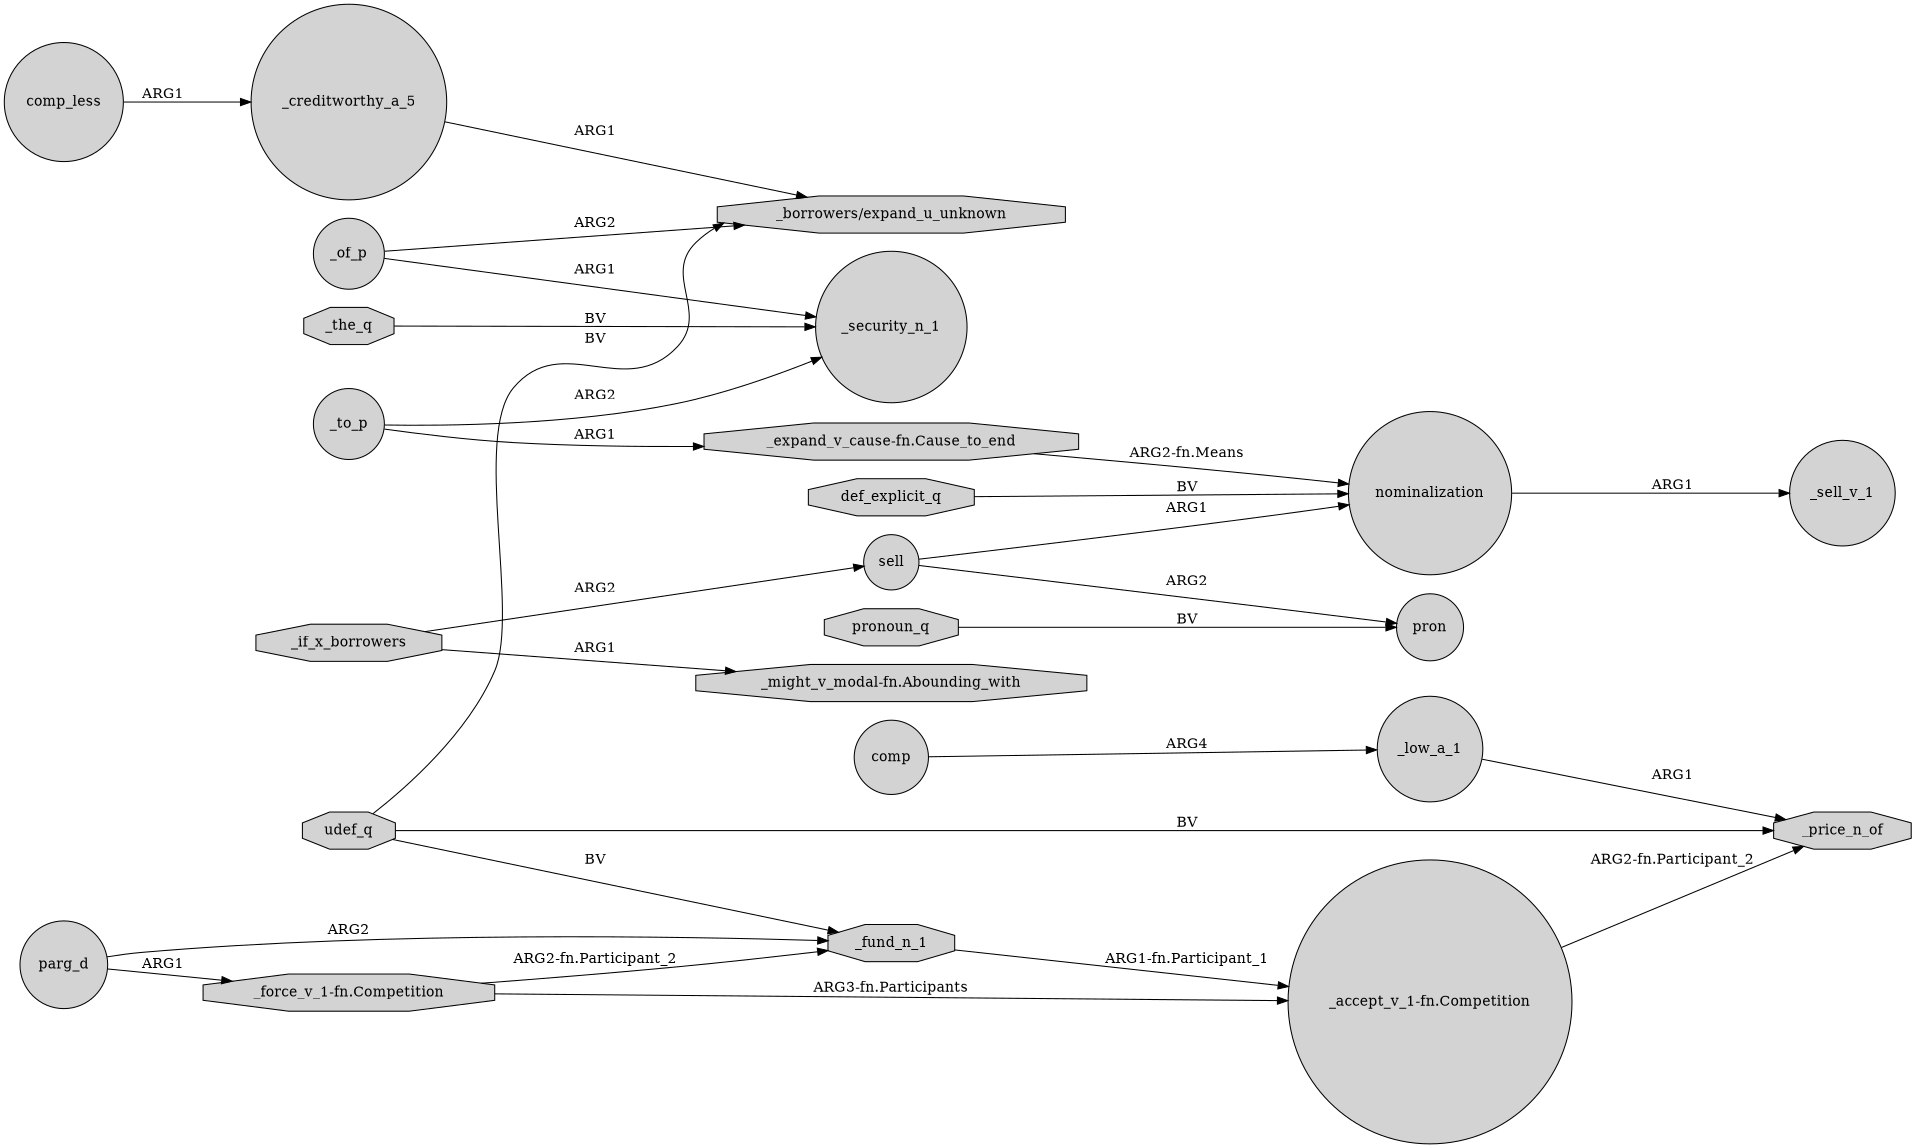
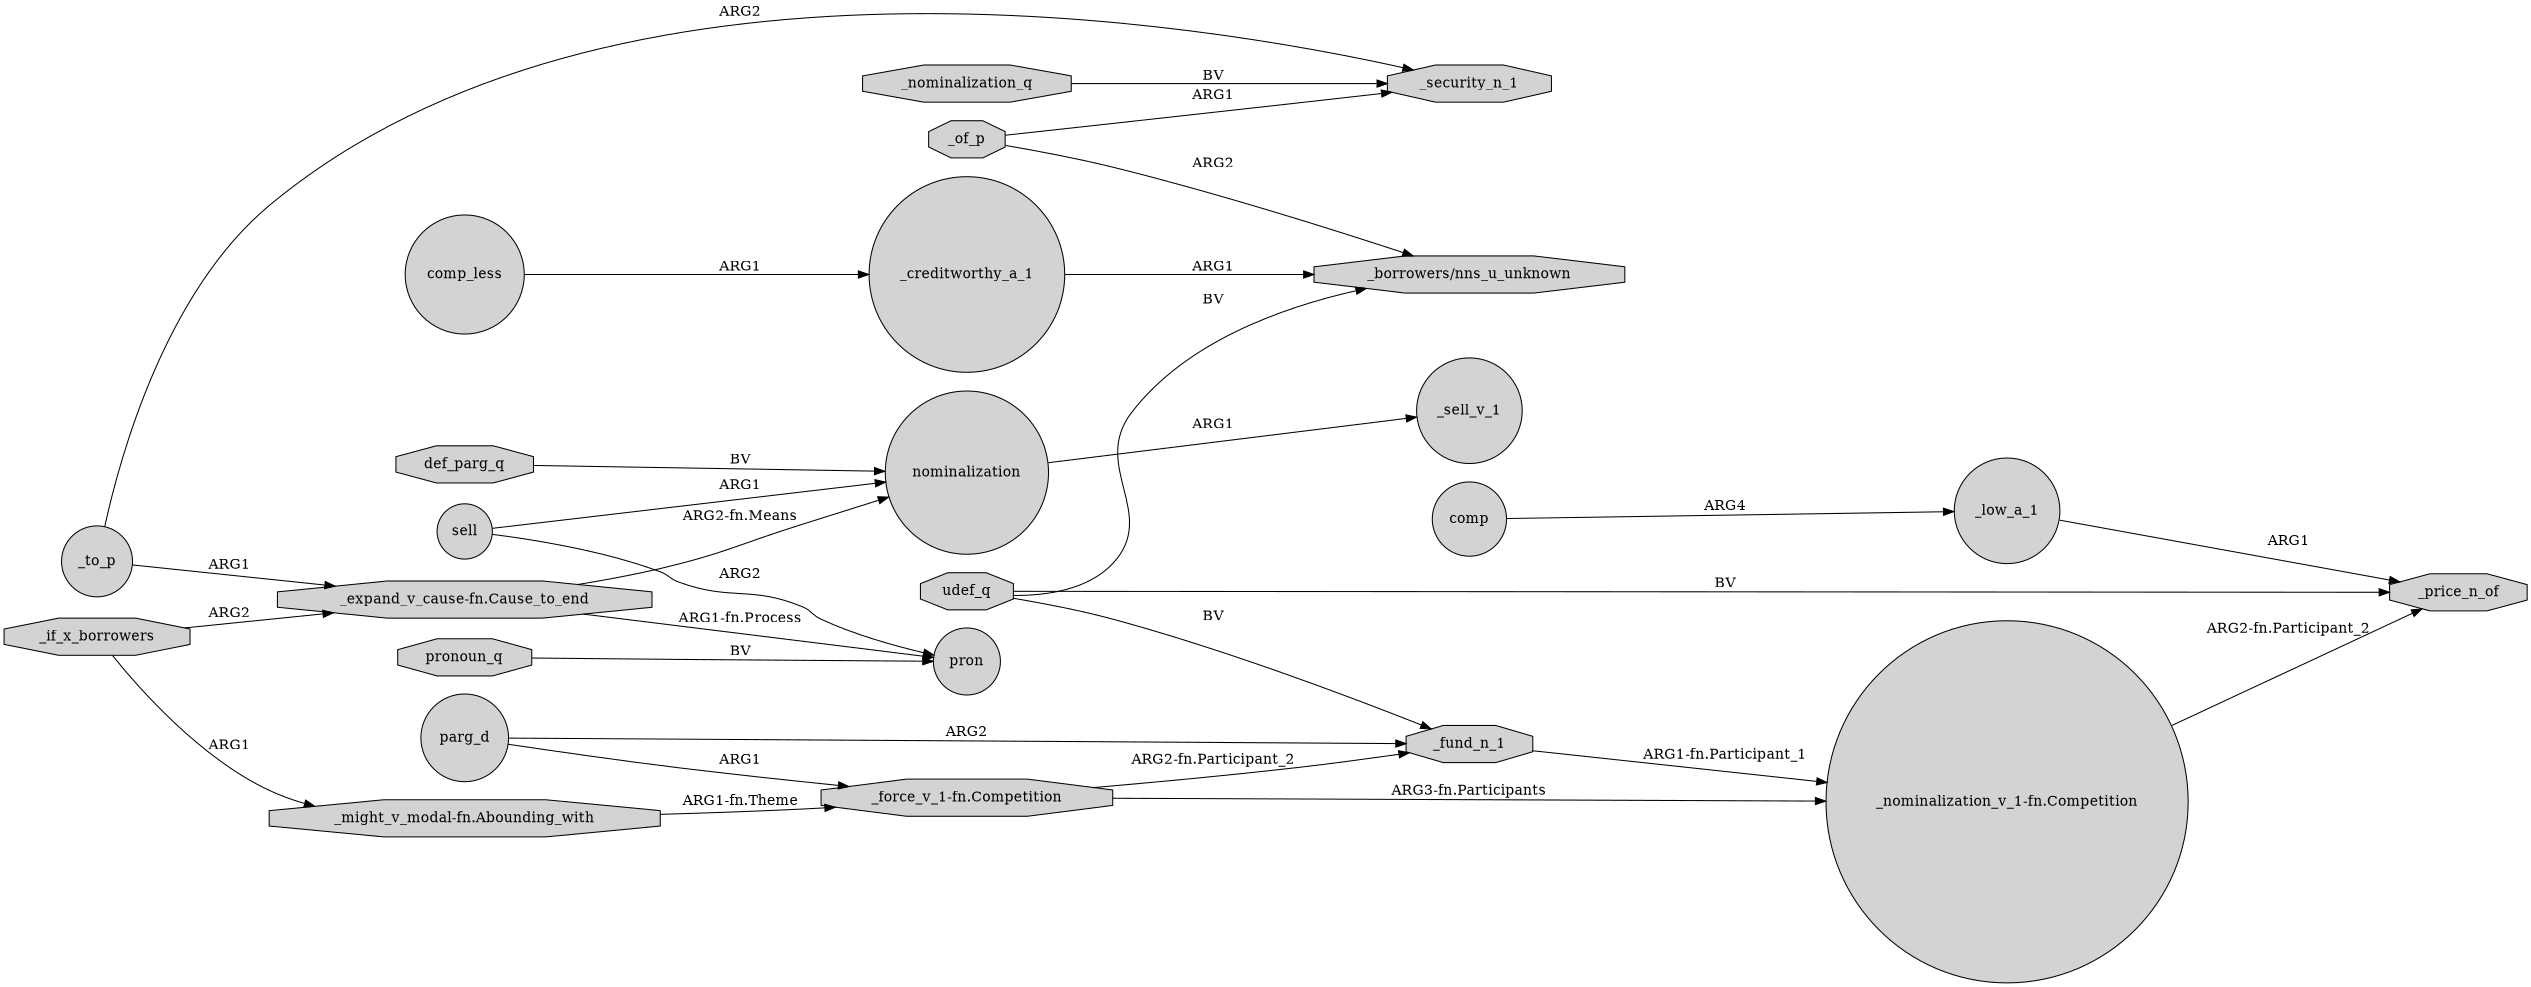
(349, 102) -> (967, 274)
(891, 215) -> (1469, 274)
(349, 254) -> (967, 139)
(349, 326) -> (967, 84)
(891, 327) -> (1469, 84)
(891, 497) -> (465, 464)
(639, 600) -> (254, 621)
none -> (753, 635)
none -> (743, 812)
(1430, 1002) -> (2007, 802)
